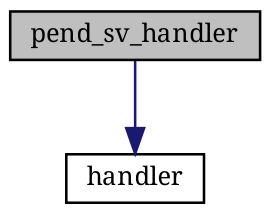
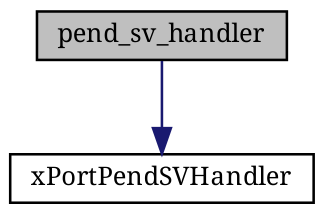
(135, 178) -> (162, 178)
